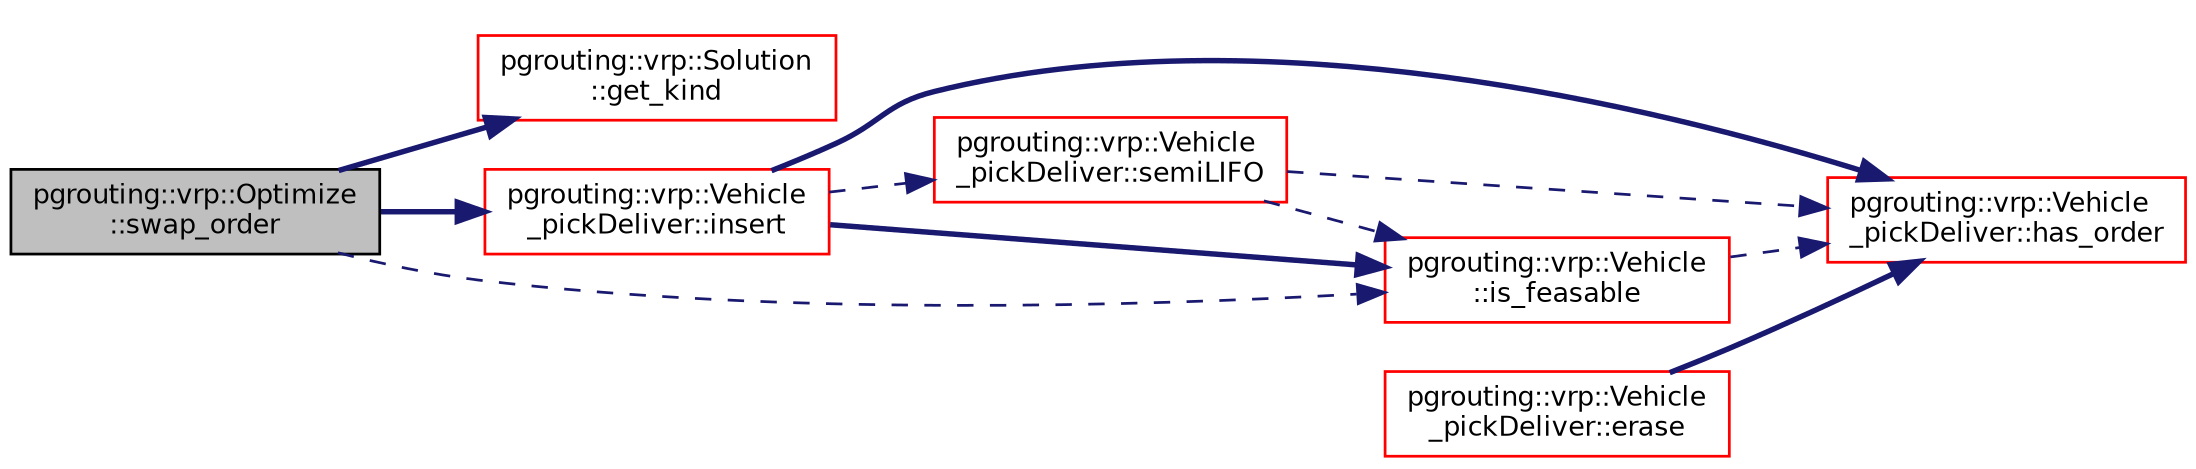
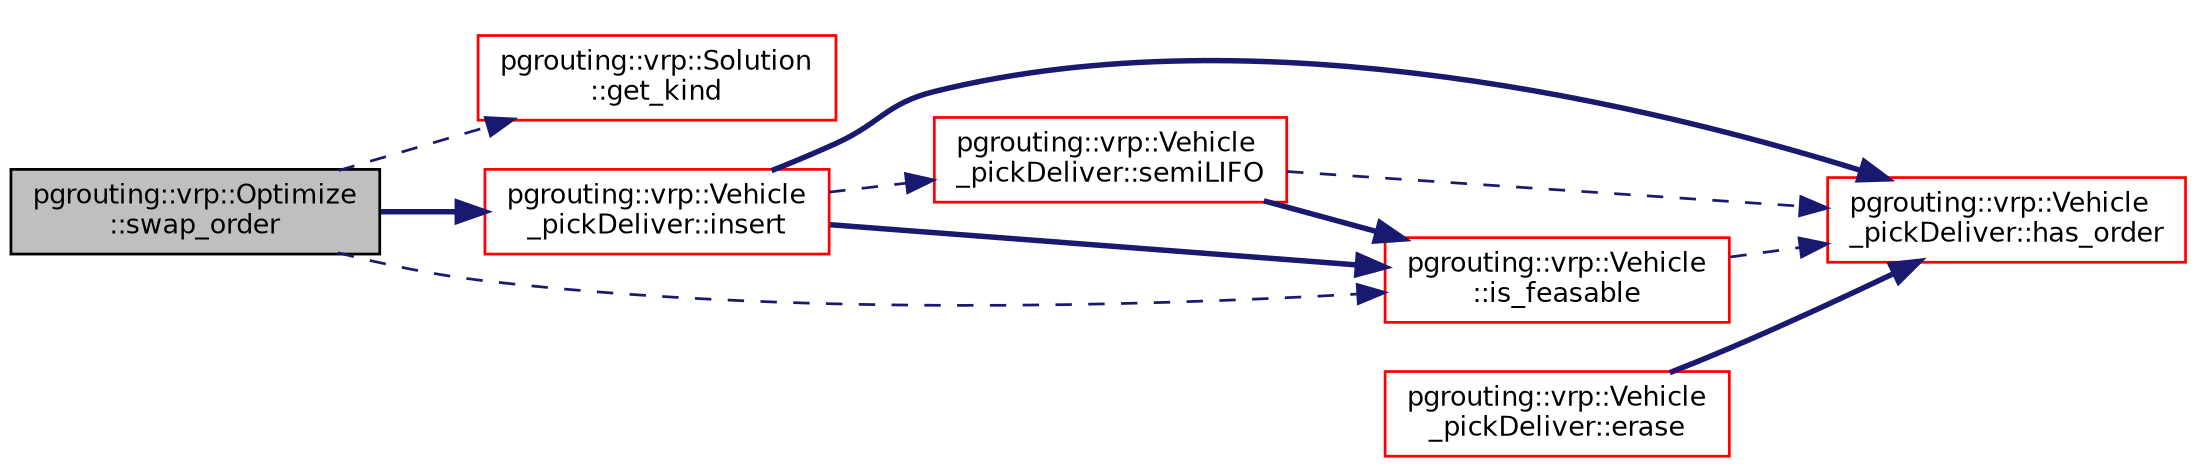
(413, 149) -> (413, 149)
(1320, 216) -> (1320, 216)
